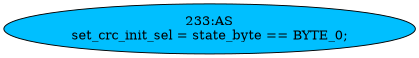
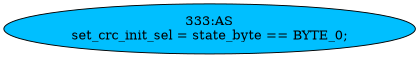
(210, 29) -> (210, 29)
